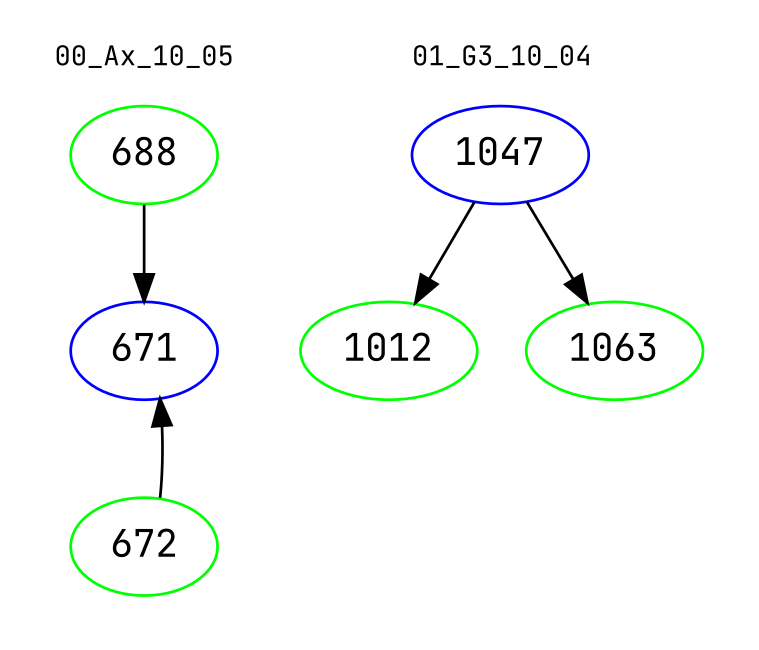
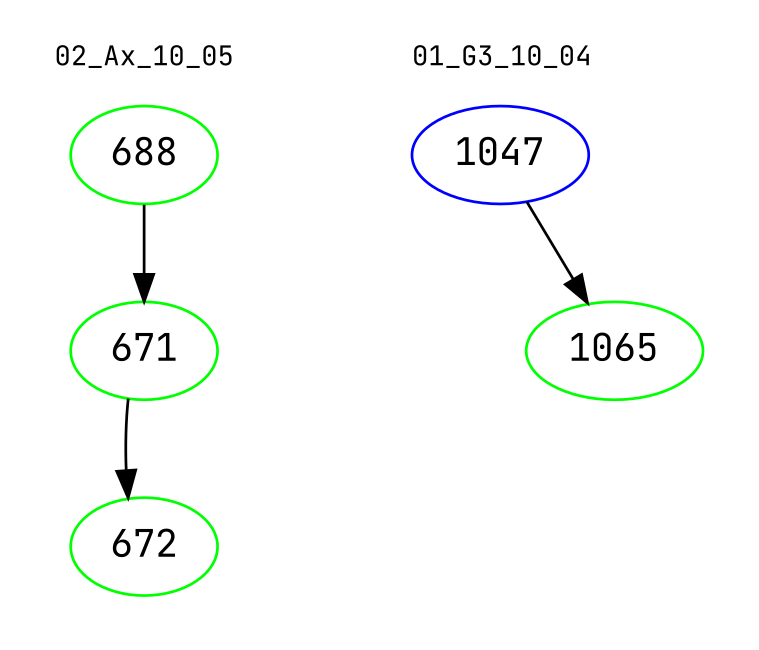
(145, 58) -> (145, 58)
(144, 351) -> (144, 351)
(389, 351) -> none
(615, 351) -> (615, 351)
(162, 462) -> (126, 435)
